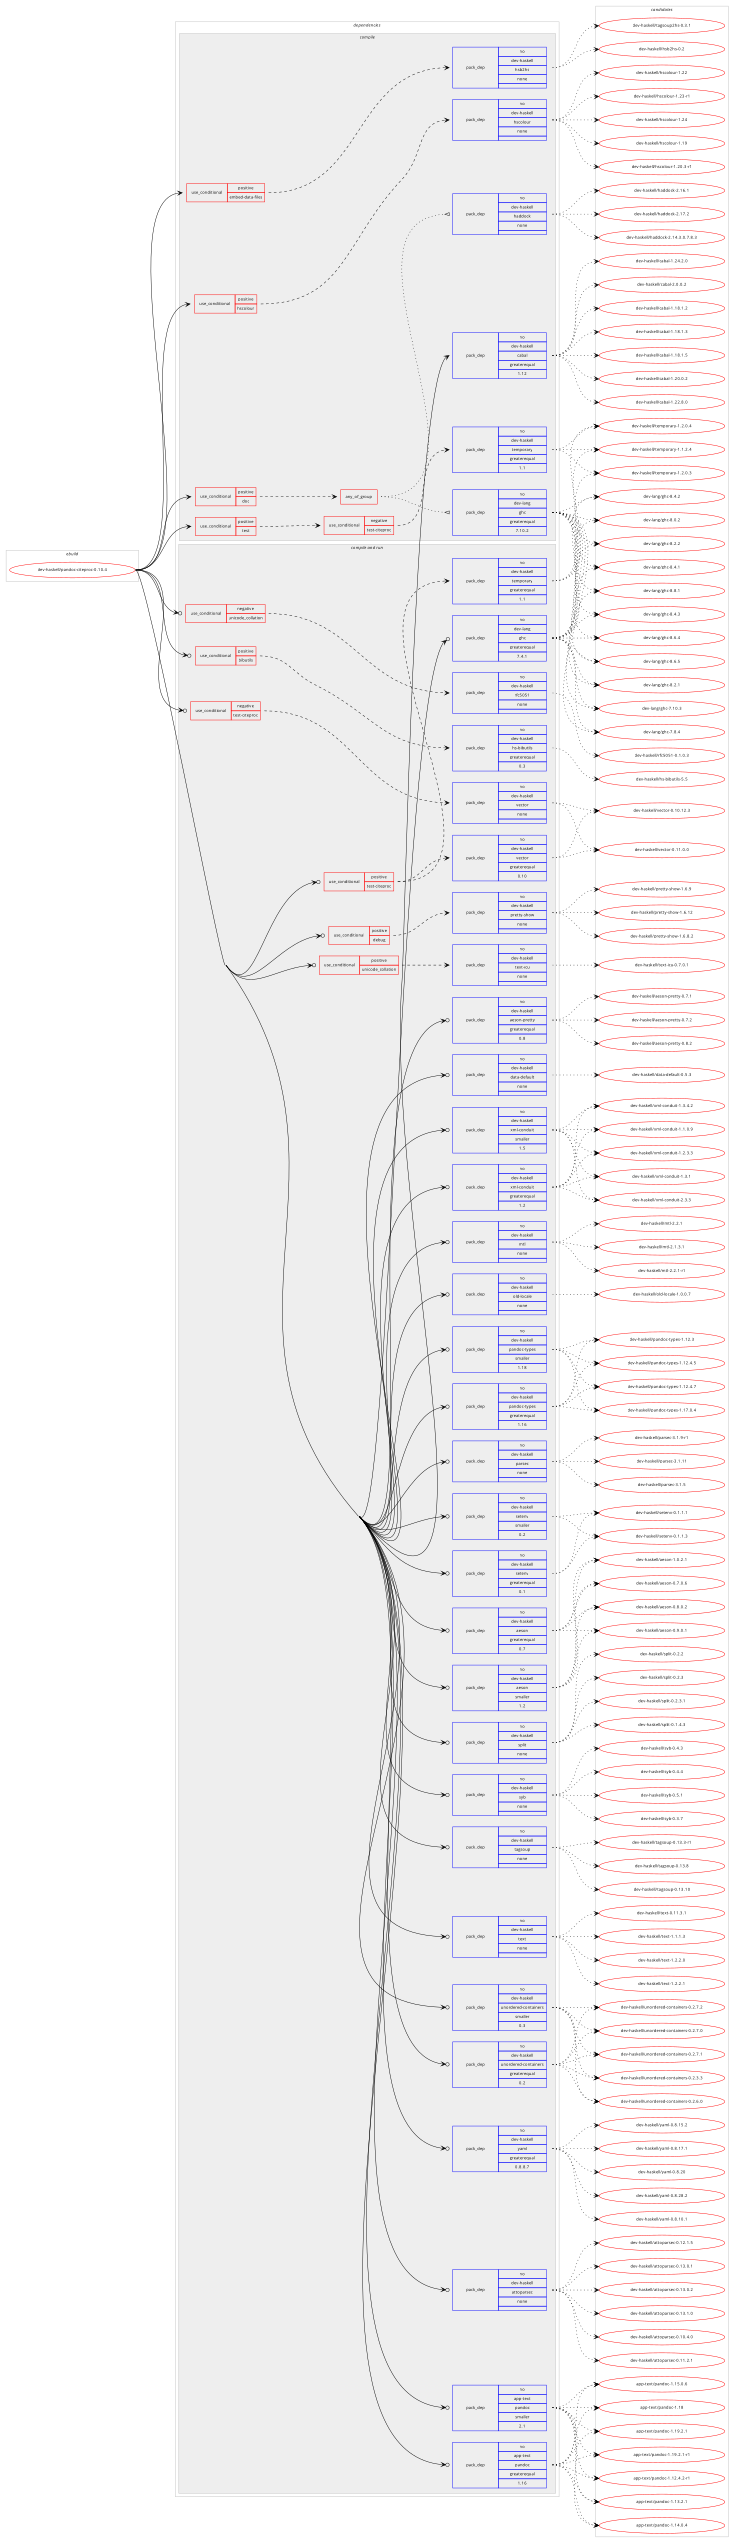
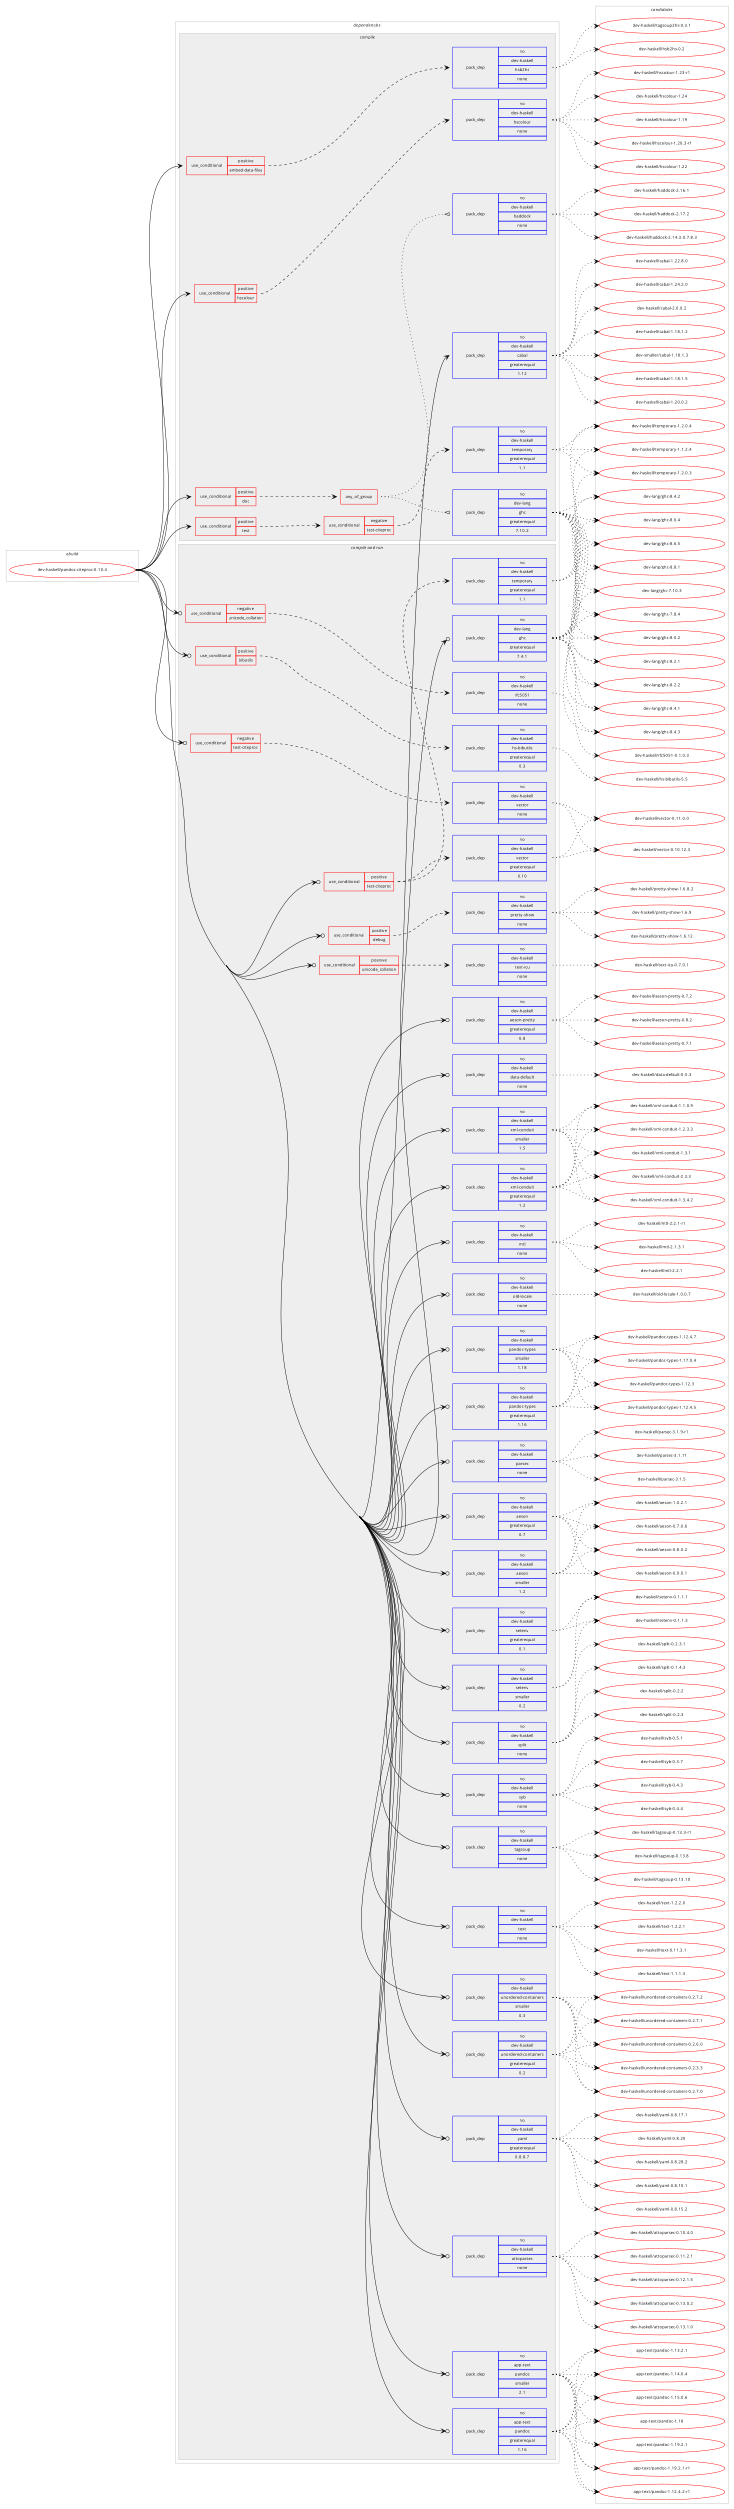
(662, 332) -> (662, 355)
(662, 2266) -> none
